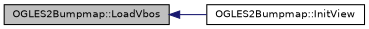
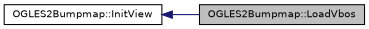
(193, 15) -> (186, 15)
